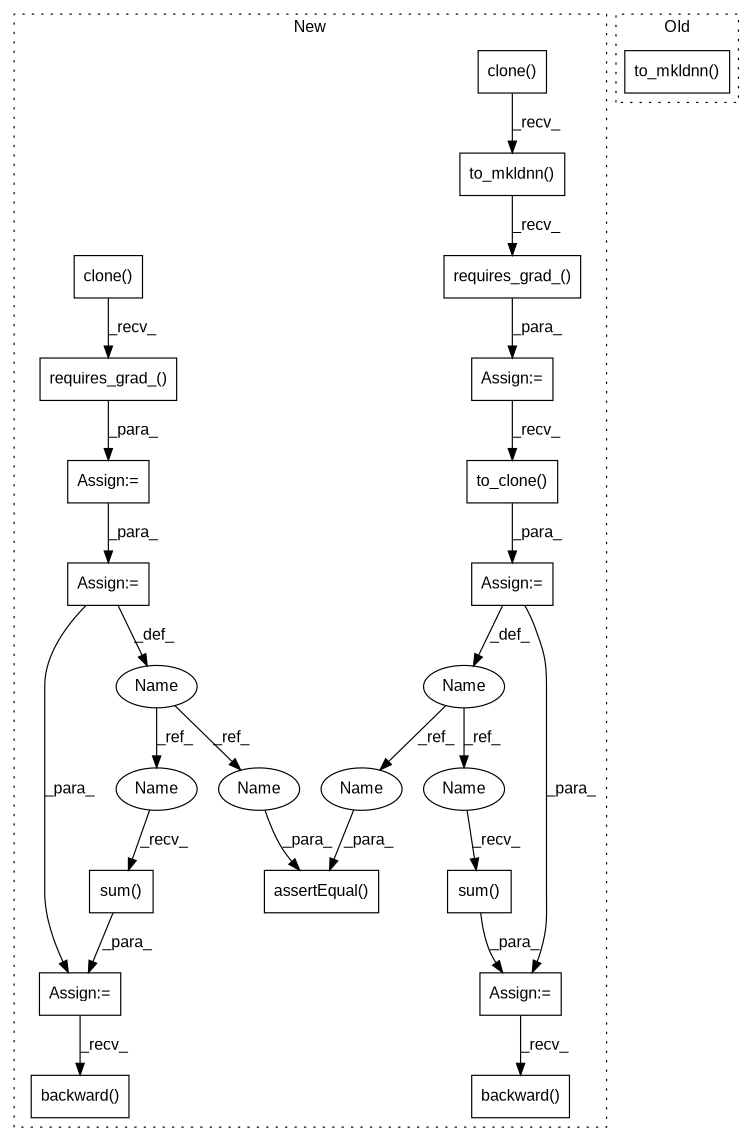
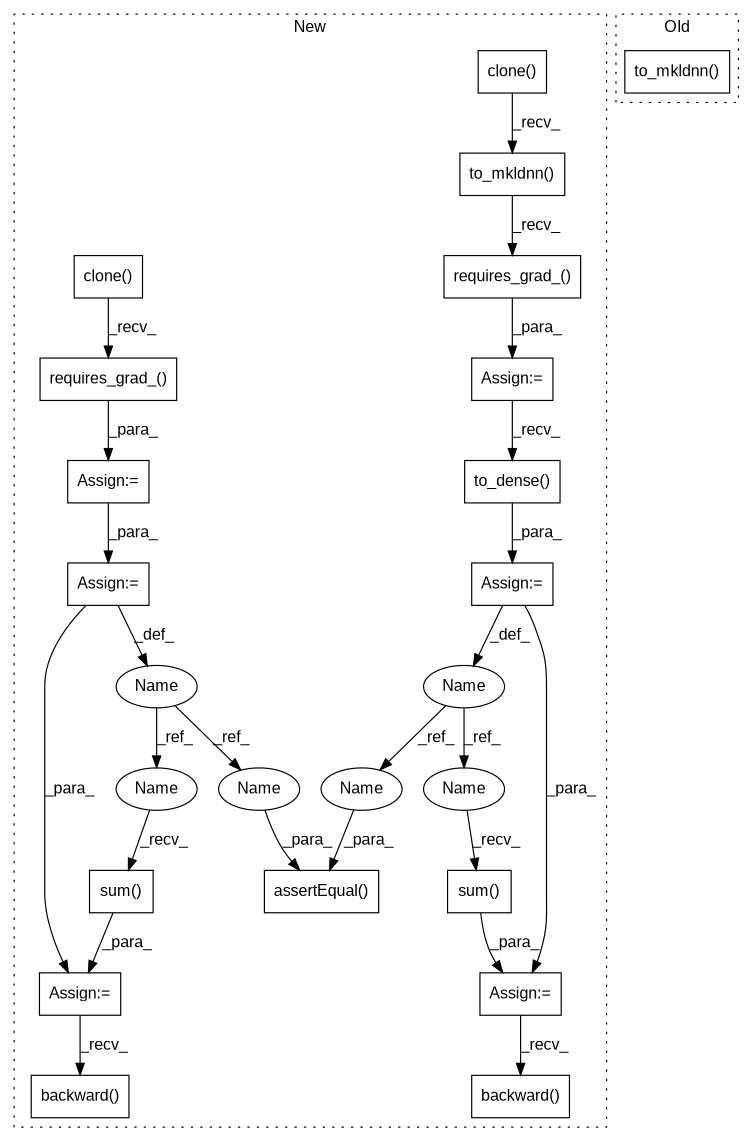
(512, 482) -> (512, 482)
